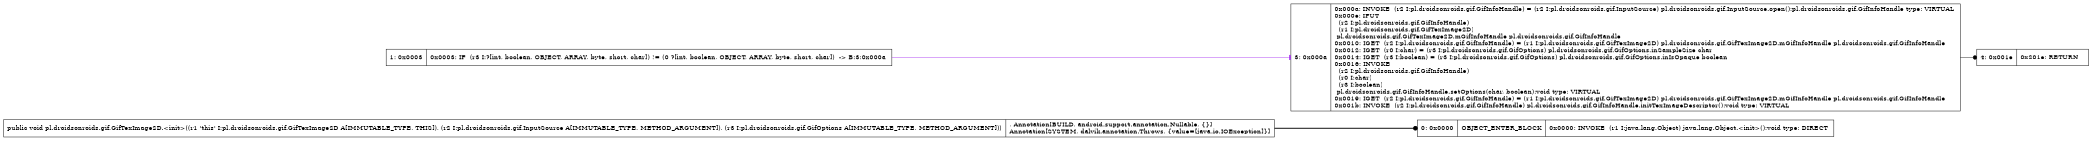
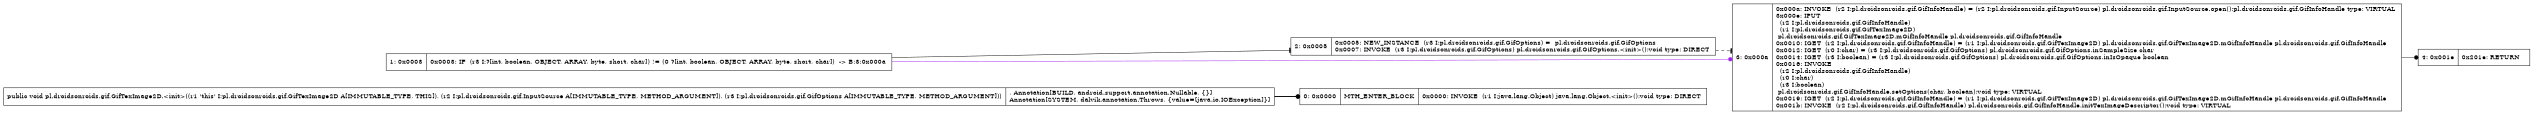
(1359, 16) -> (1800, 16)
none -> (1503, 46)
(1090, 57) -> (1310, 61)
(1502, 128) -> (1379, 96)
